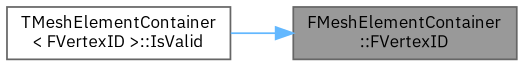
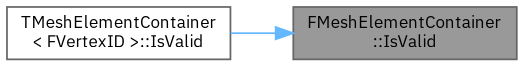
(405, 33) -> (405, 33)
